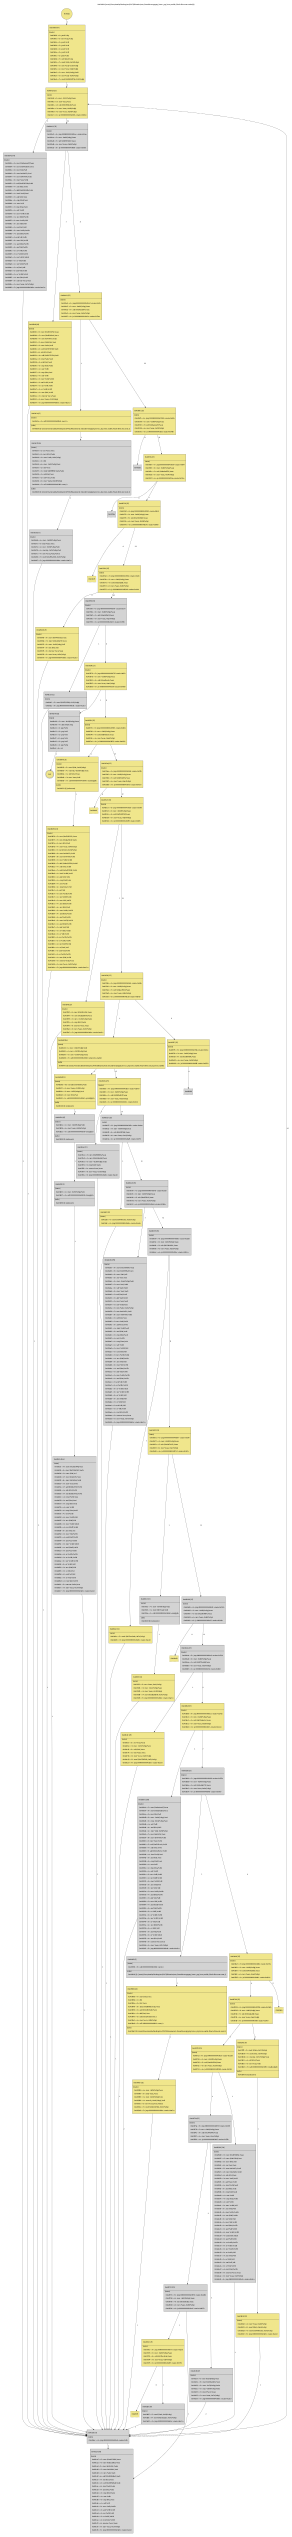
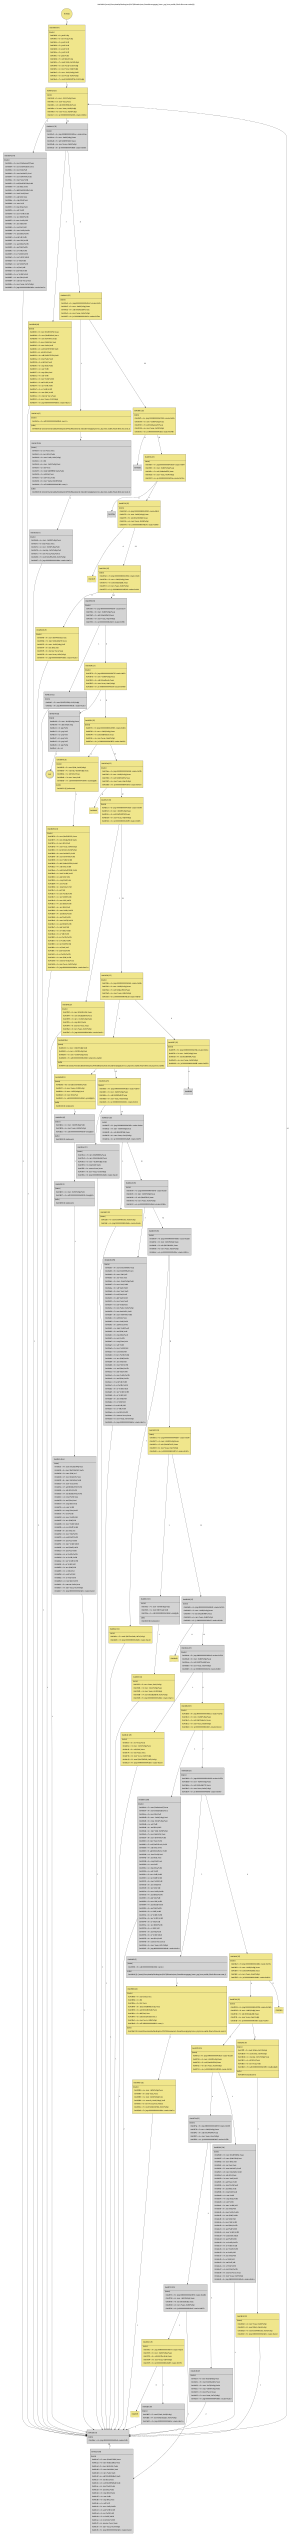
(108, 2446) -> (109, 2447)
